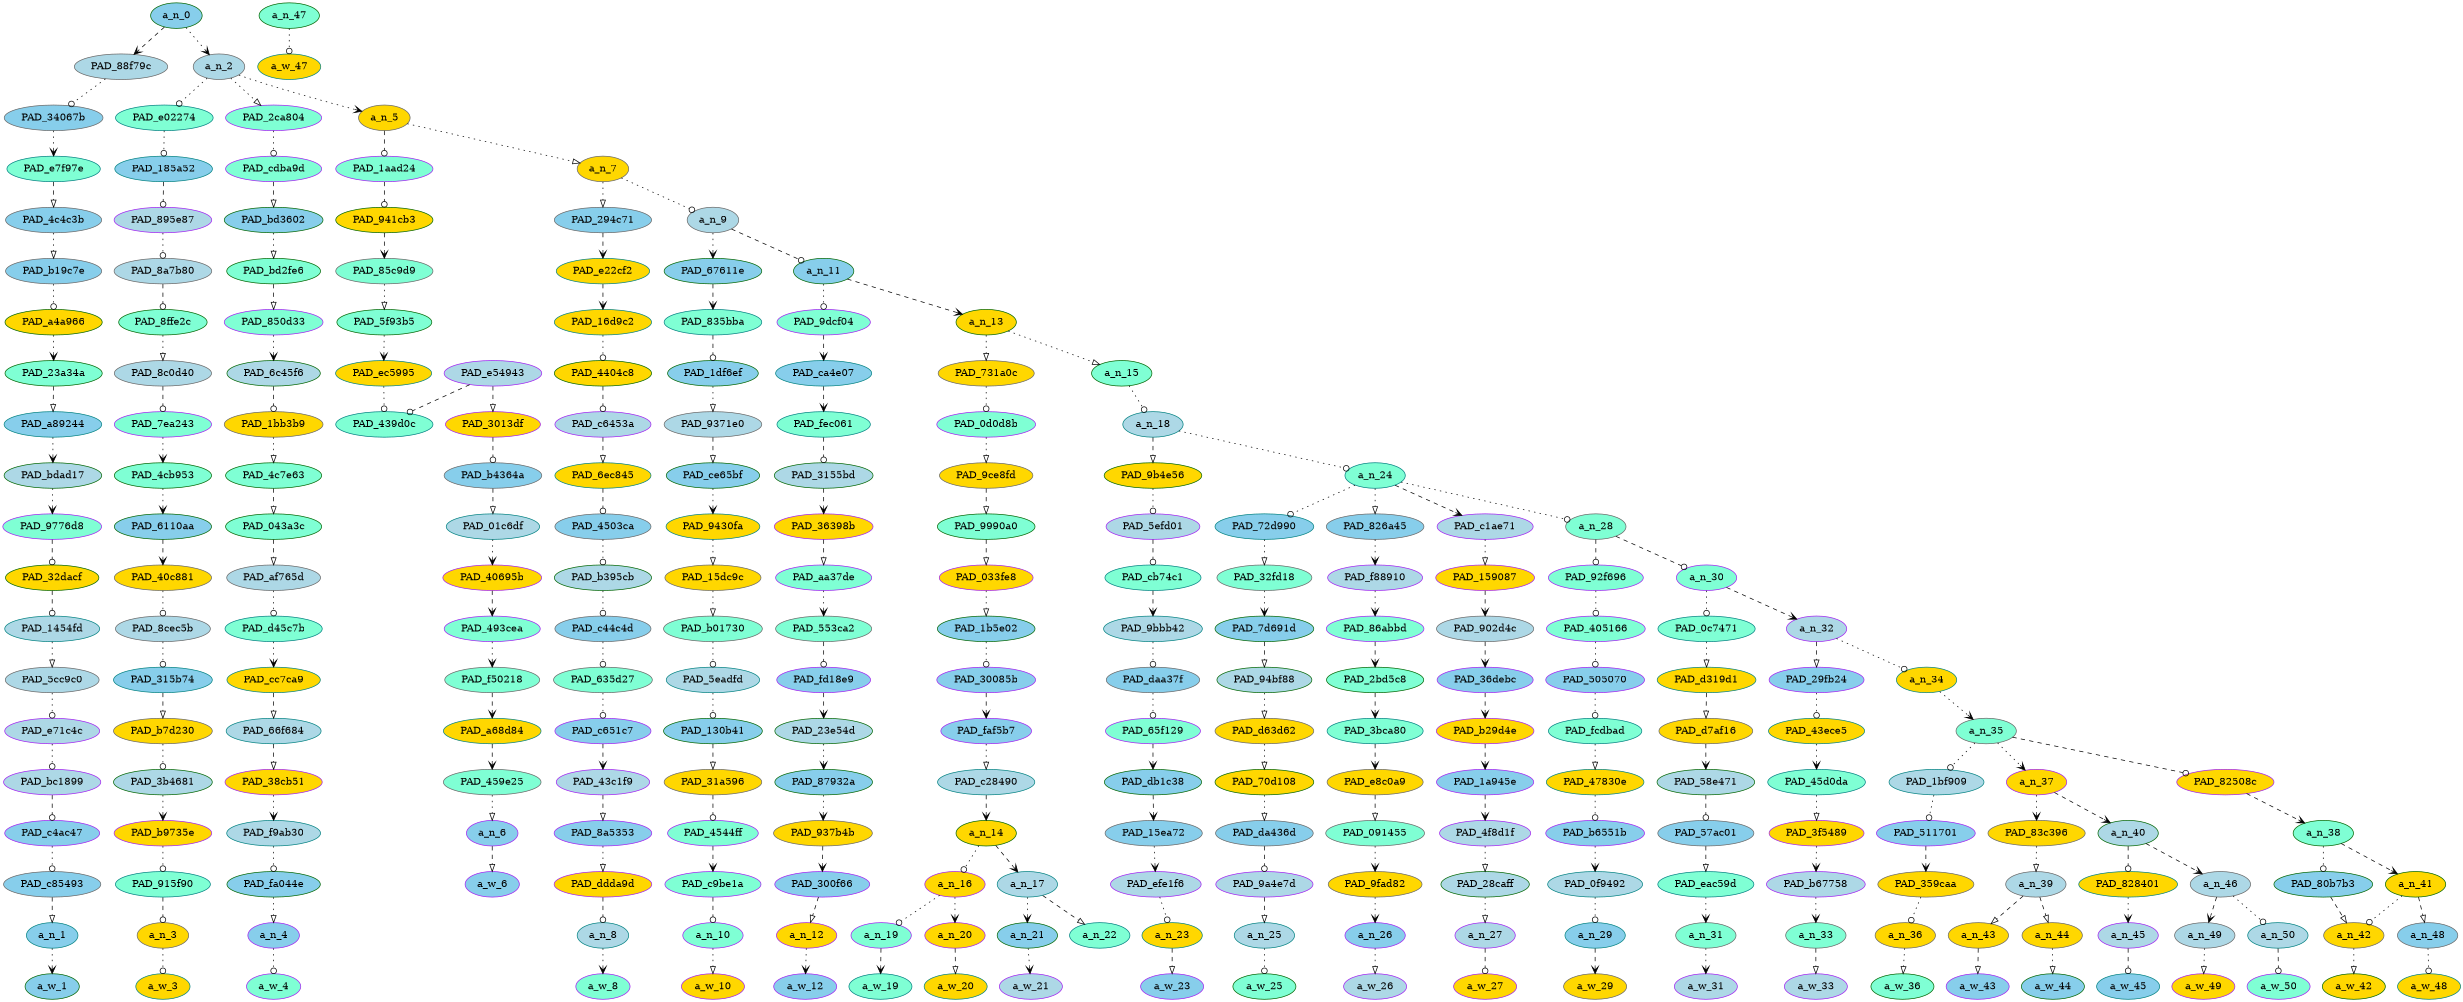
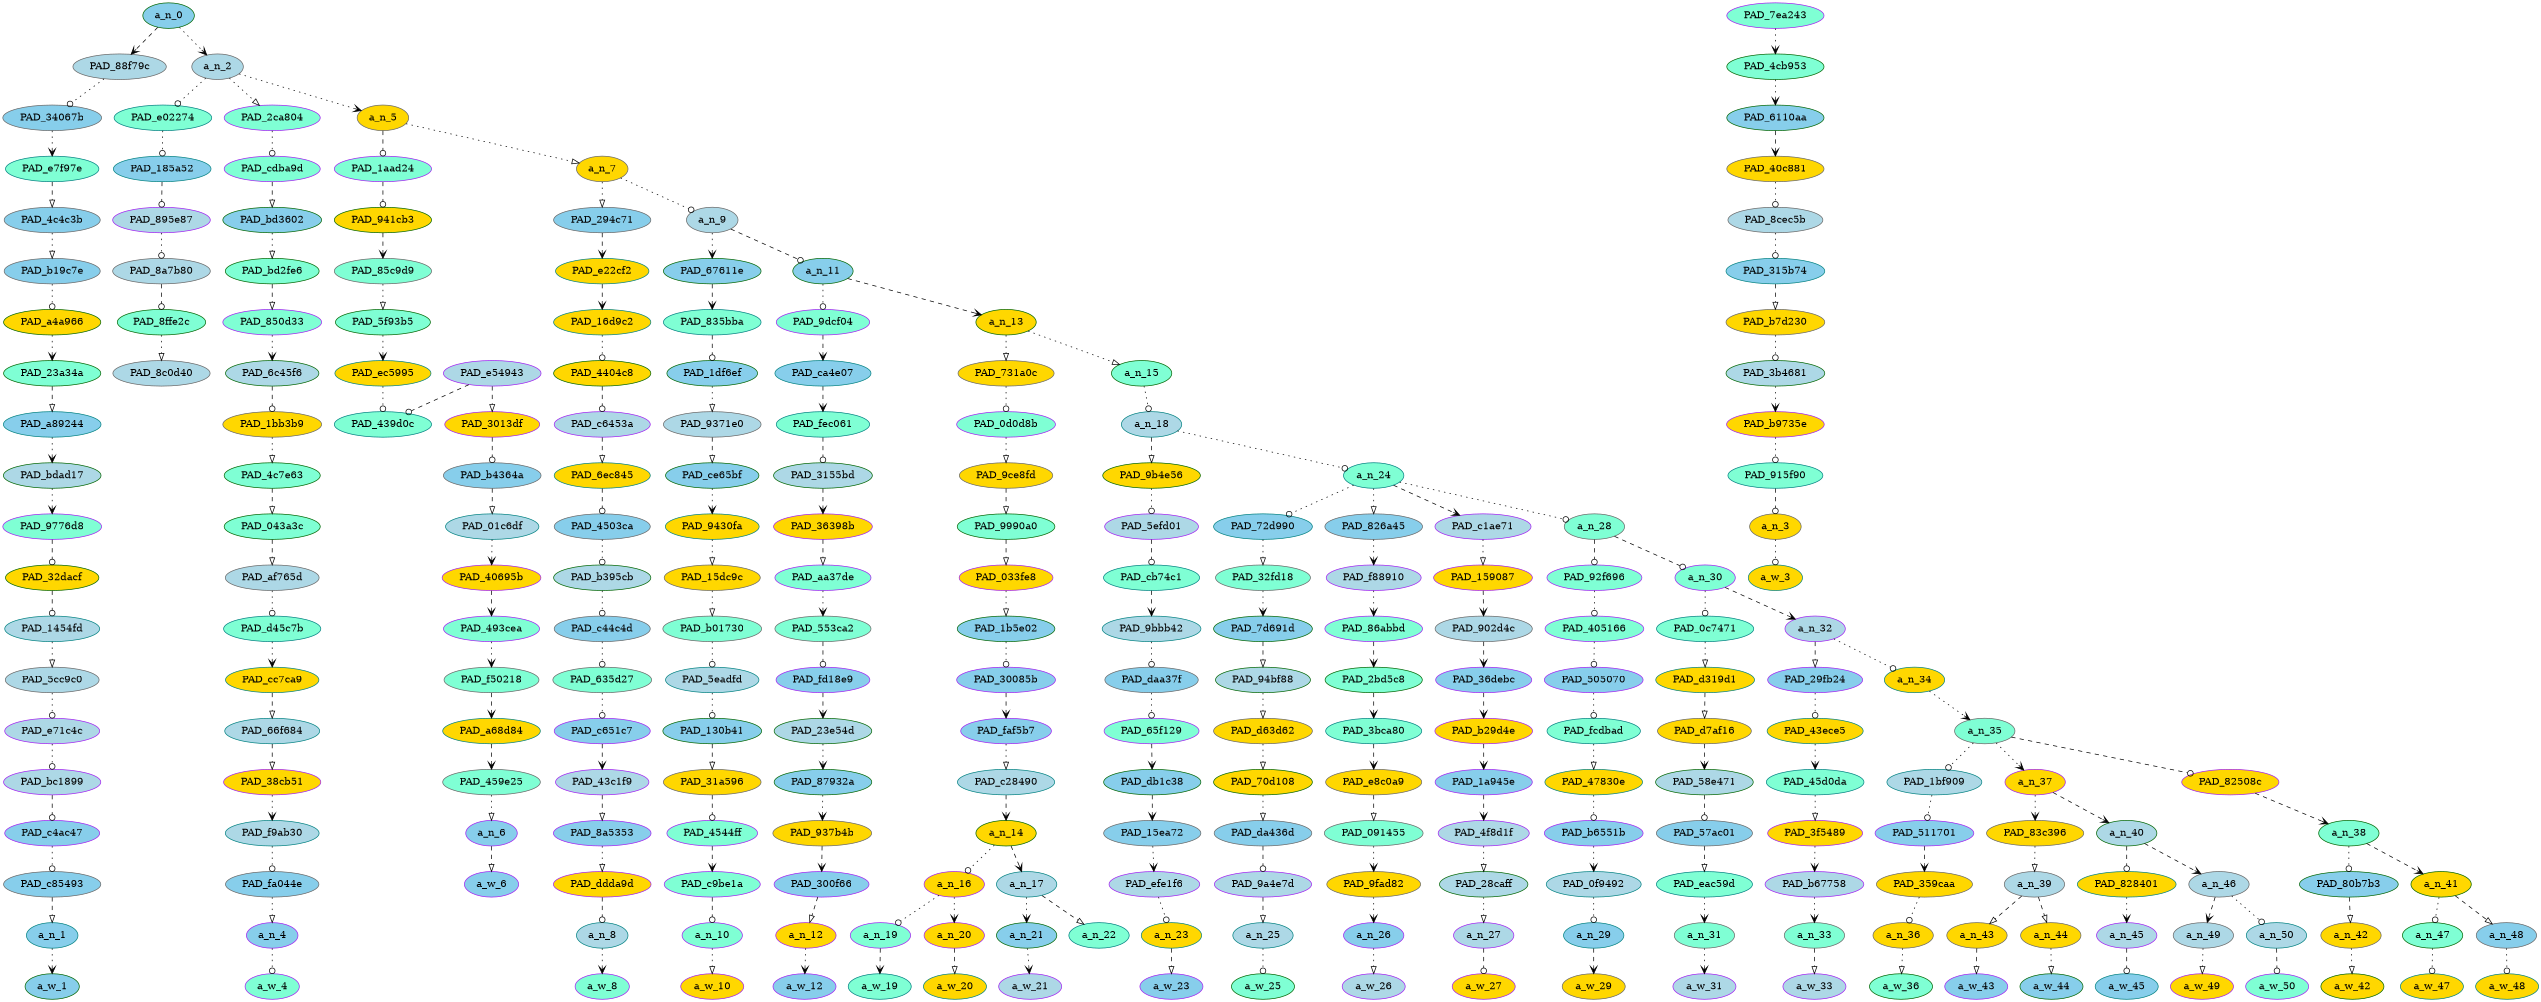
(163, 396) -> none
(274, 884) -> (272, 884)
(2387, 908) -> (2437, 907)
